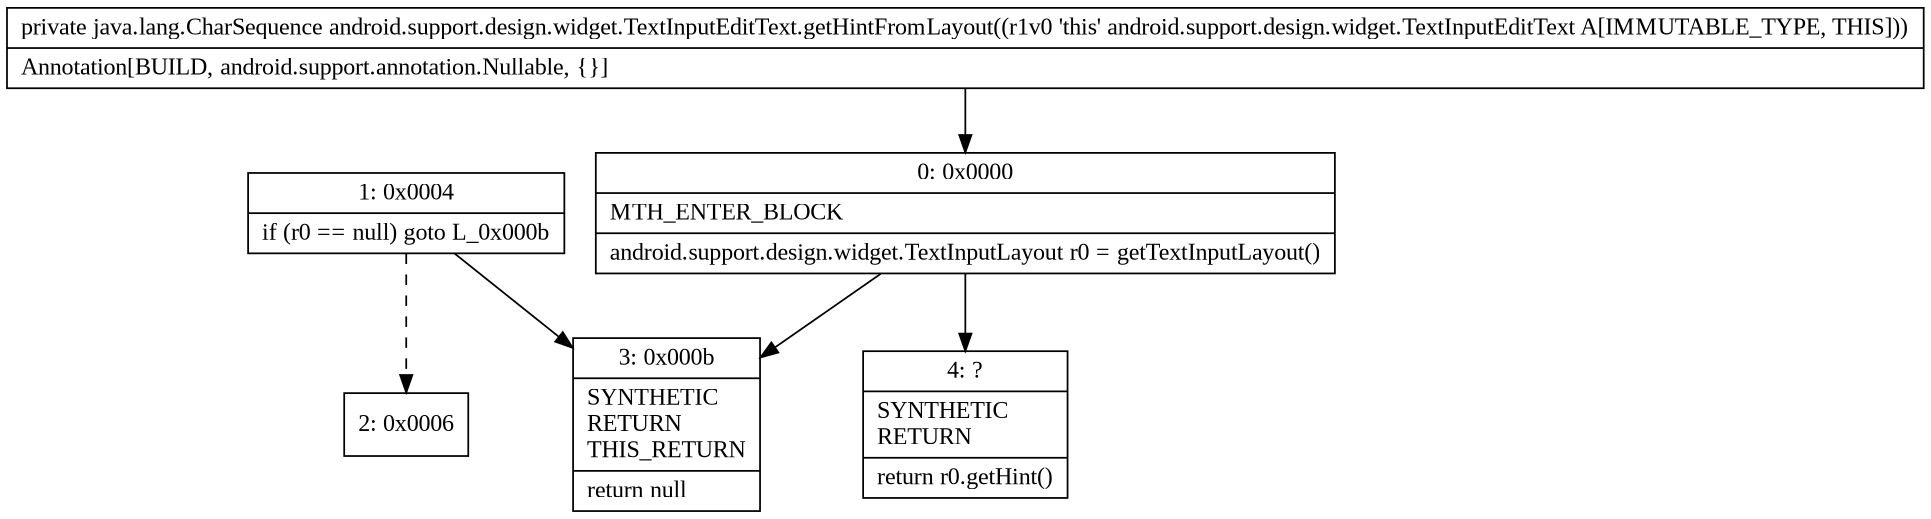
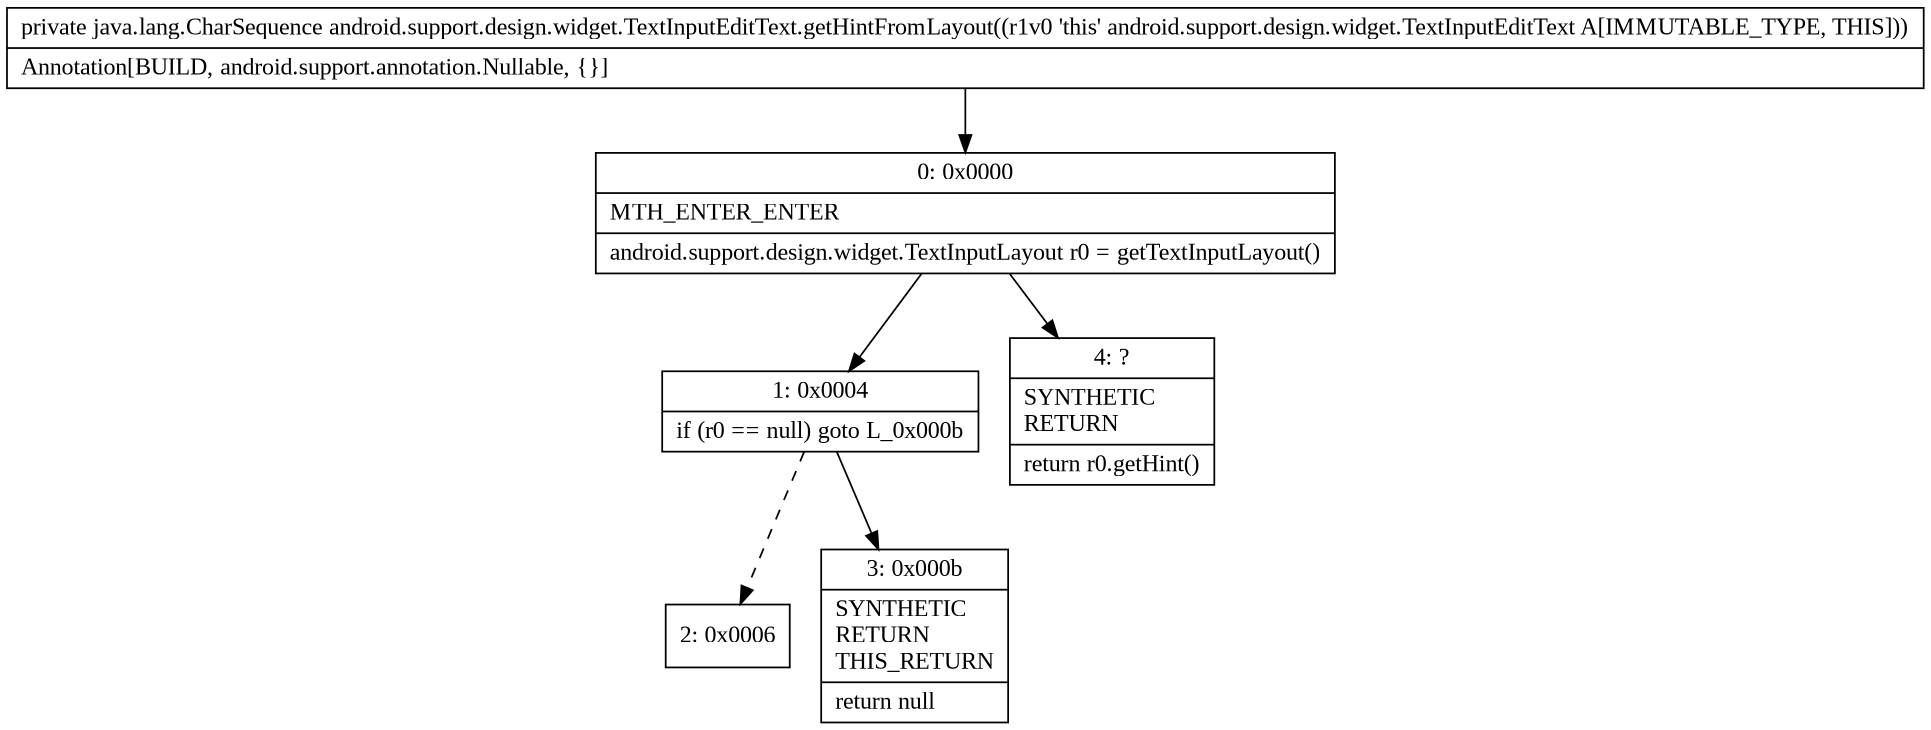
(727, 212) -> (725, 212)
(828, 311) -> (891, 315)
